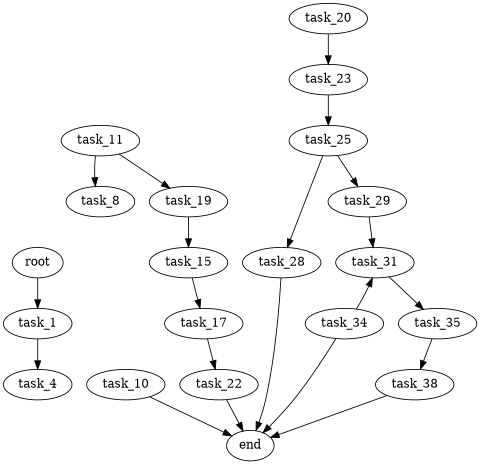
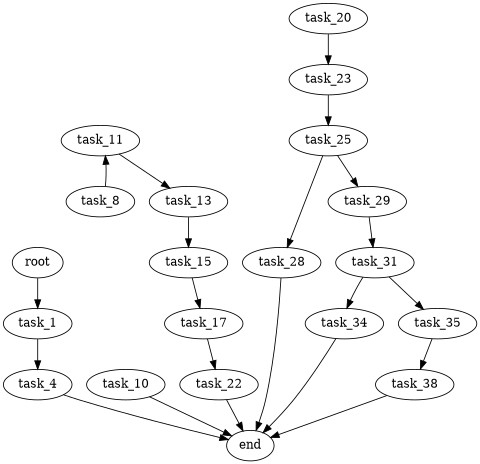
(95, 167) -> (106, 175)
(189, 202) -> (189, 202)
(363, 298) -> (356, 289)
none -> (141, 418)
